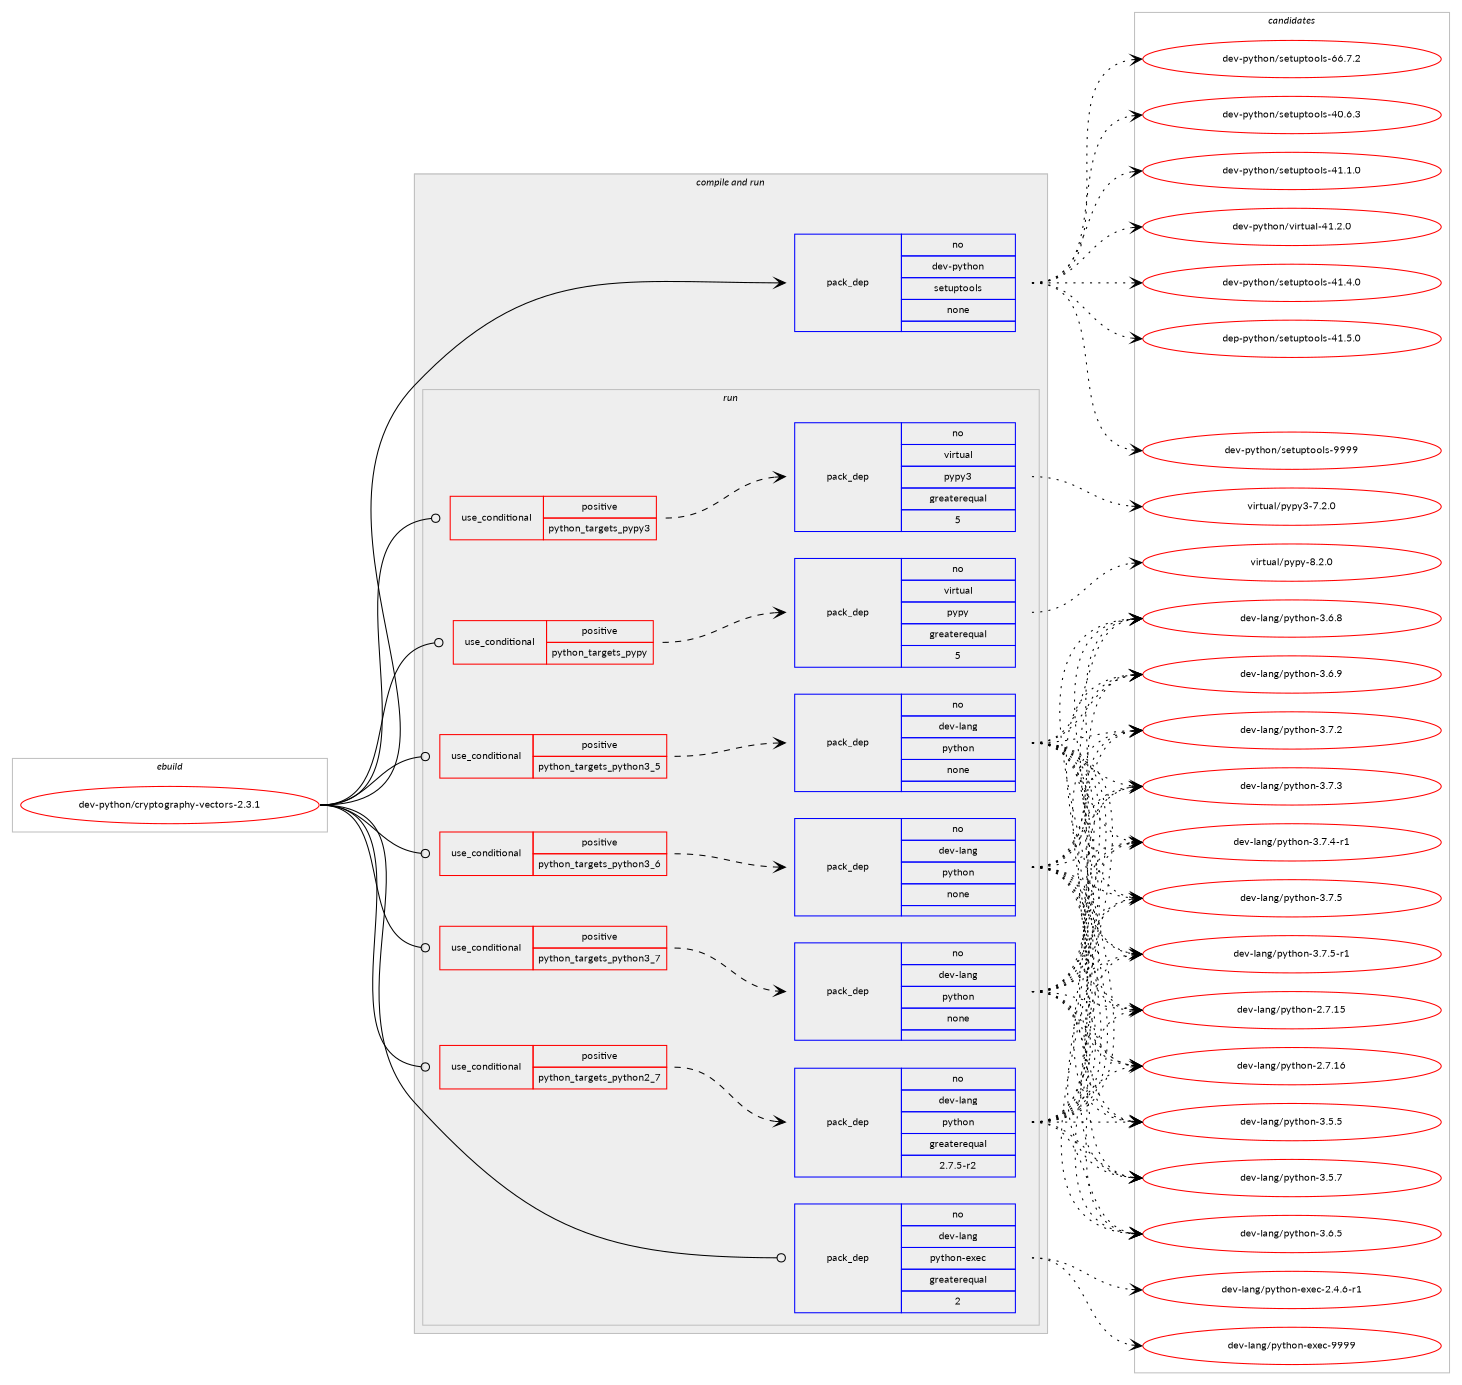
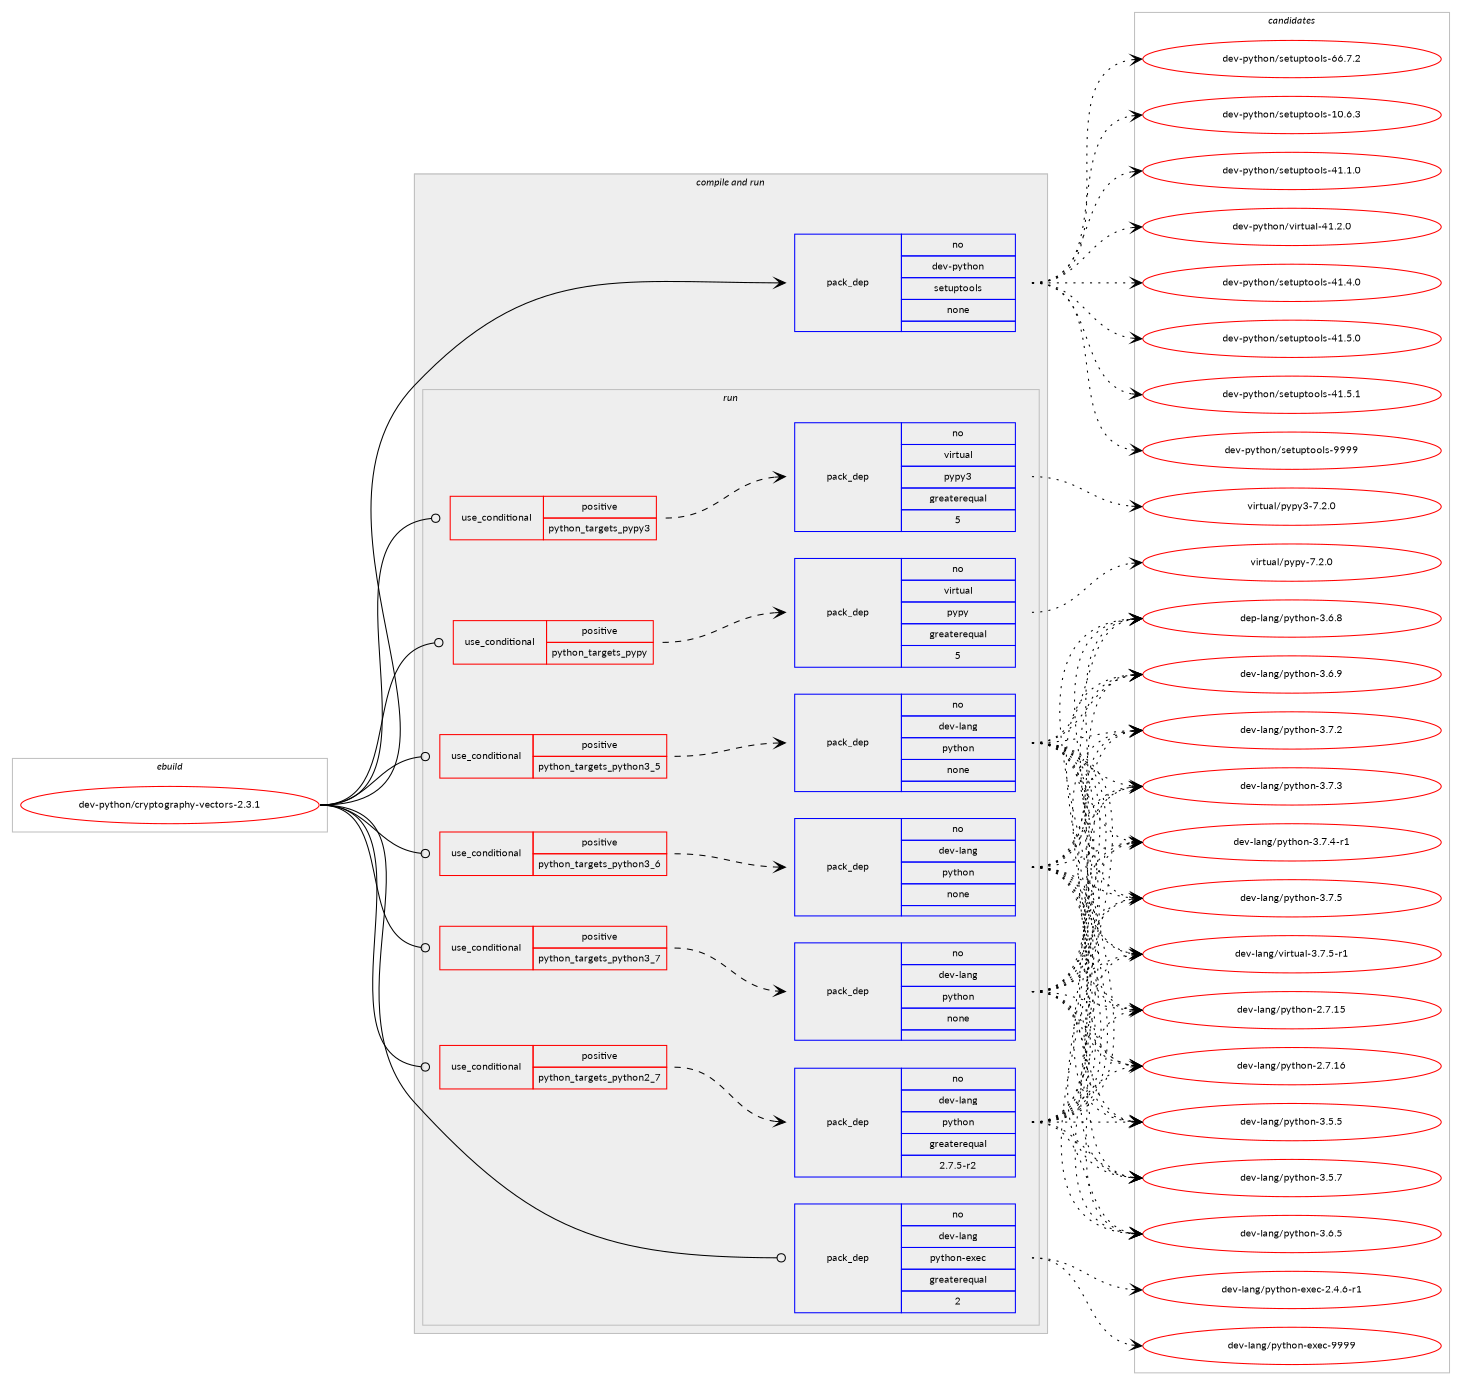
(1292, 115) -> (1292, 115)
(1292, 339) -> (1292, 339)
none -> (1292, 395)
(1292, 563) -> (1292, 563)
(1292, 619) -> (1292, 619)
(1292, 954) -> (1292, 954)
